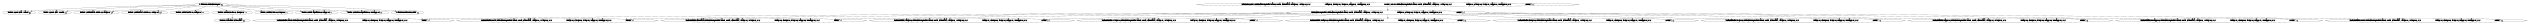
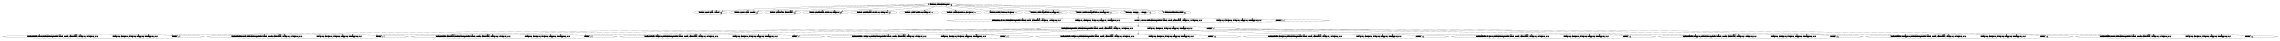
none -> (1138, 13)
(232, 16) -> (860, 7)
